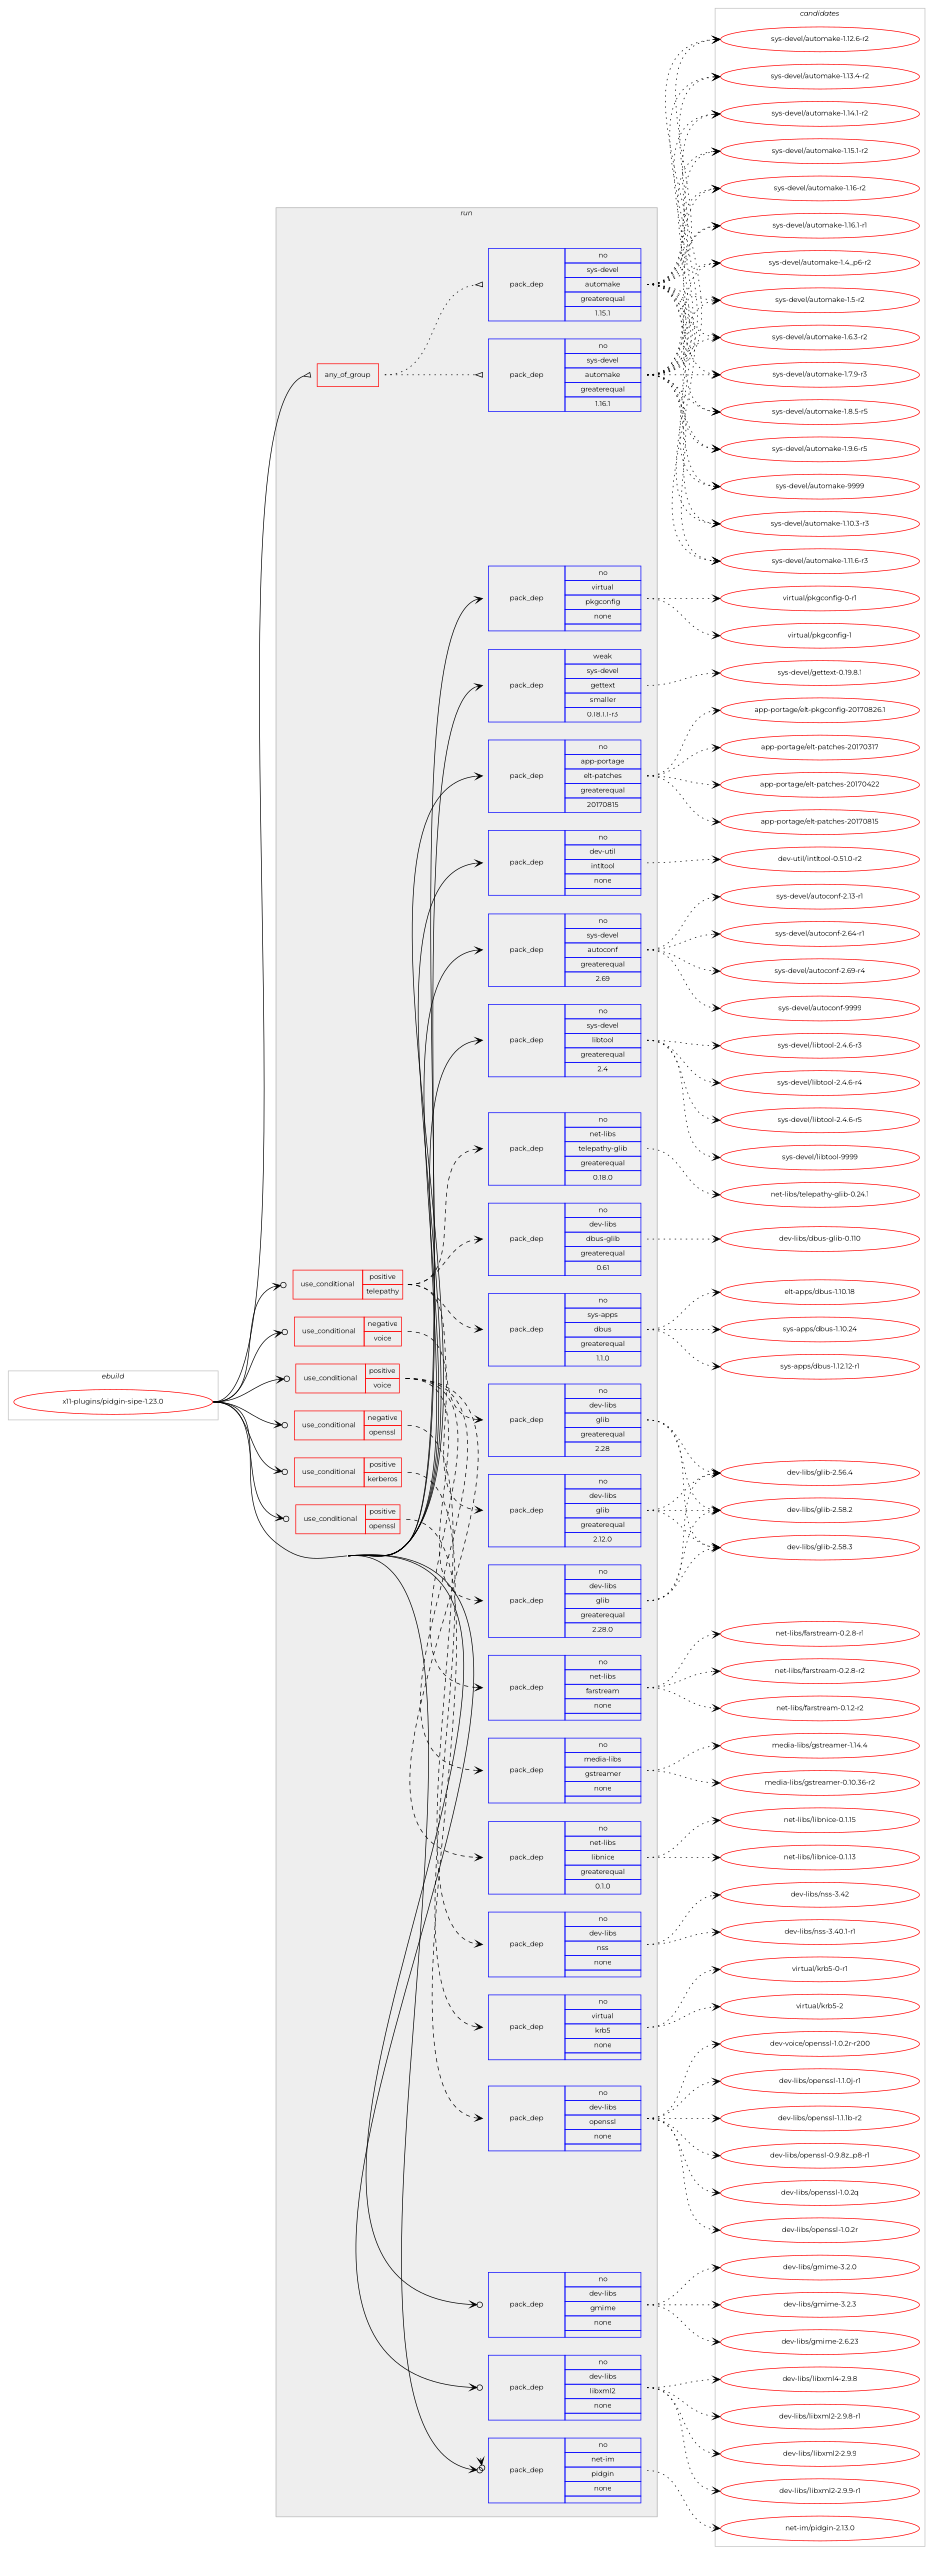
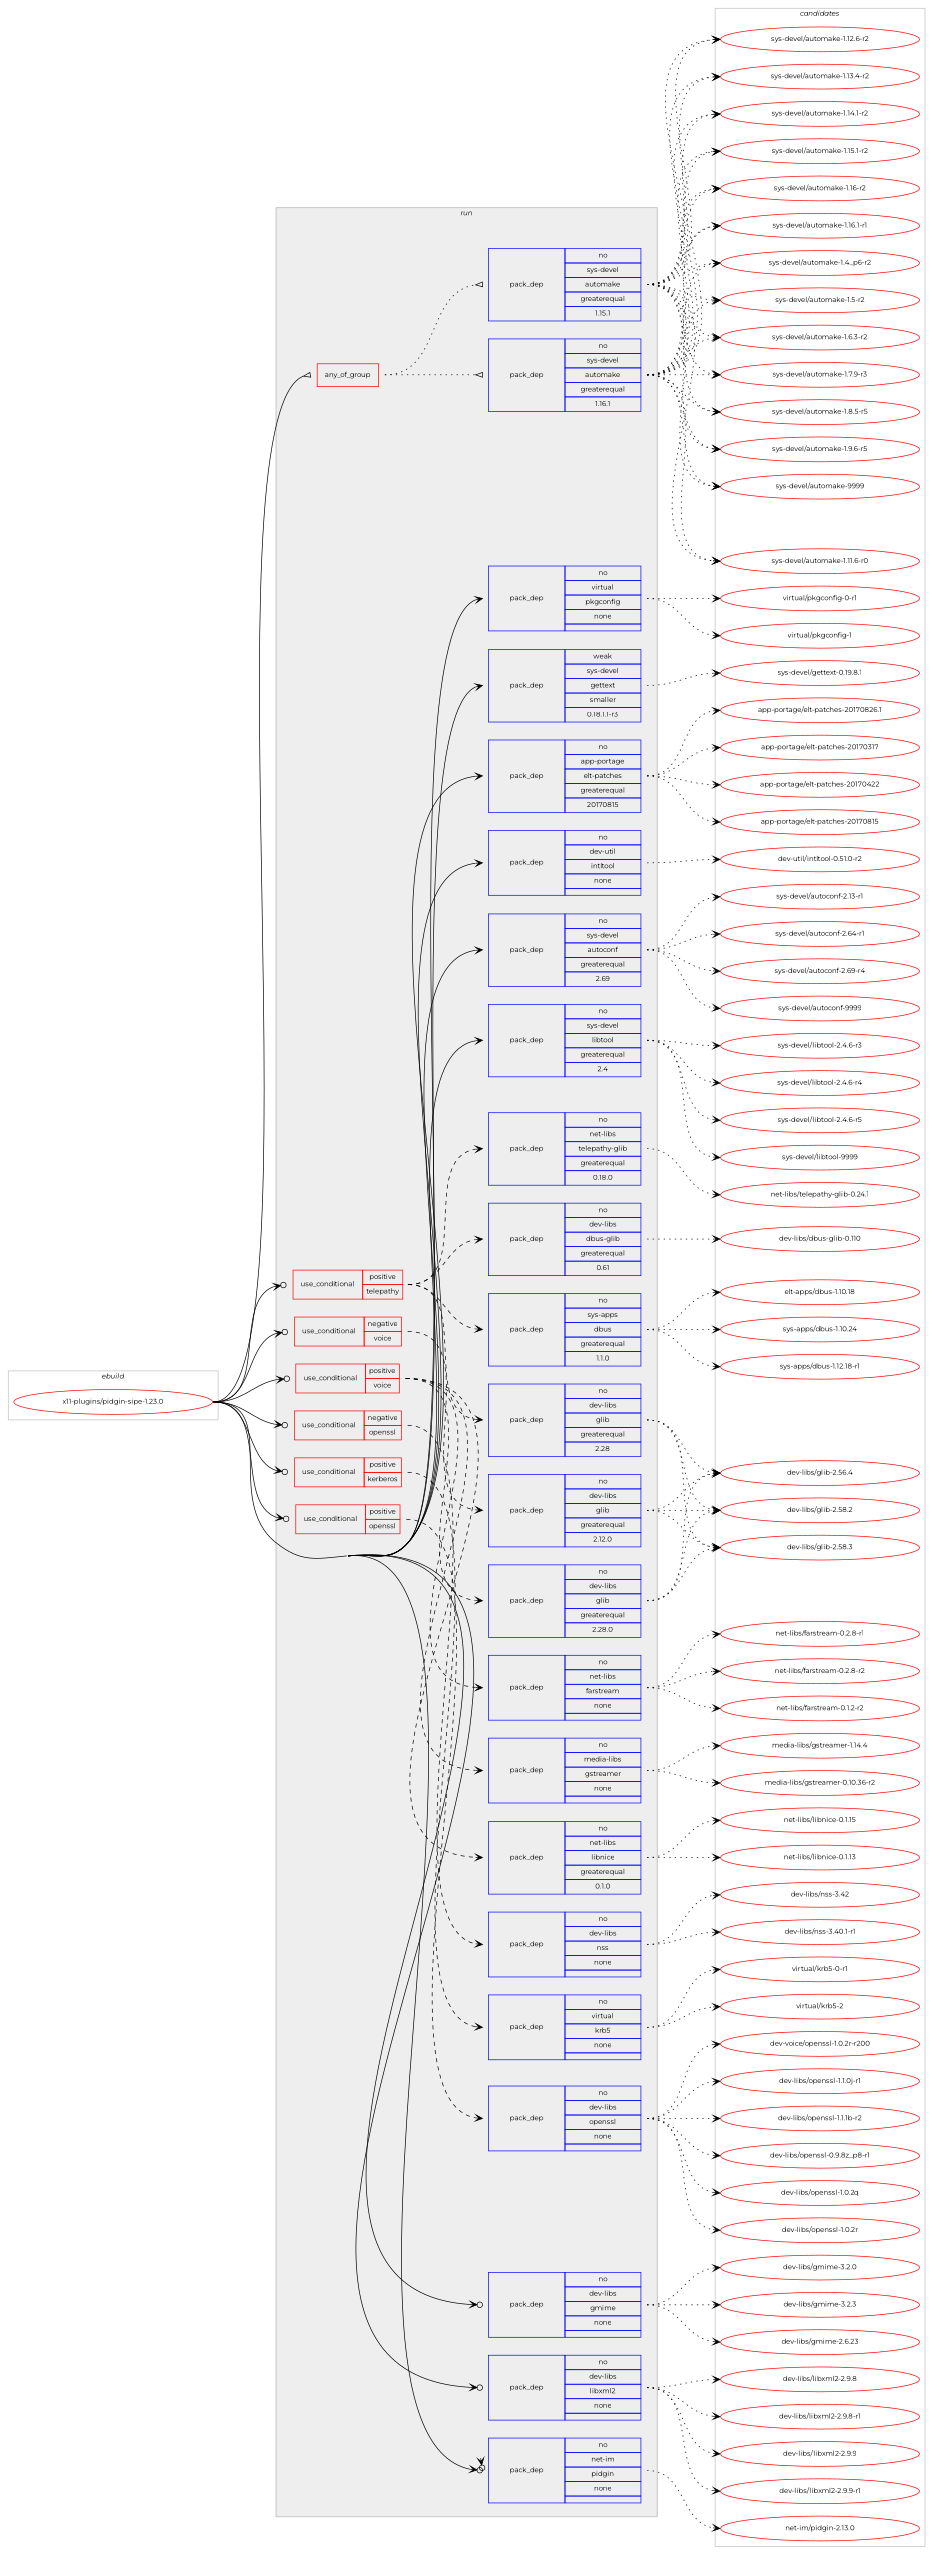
(820, 524) -> none
(820, 561) -> (820, 561)
(820, 710) -> (820, 710)
(820, 1367) -> (820, 1367)
(820, 2379) -> (820, 2379)
